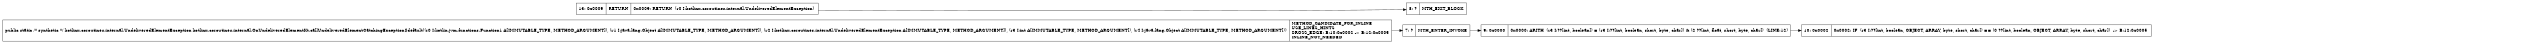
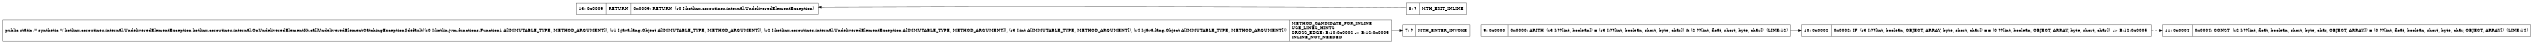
(1443, 9) -> (1443, 9)
(1111, 11) -> (1114, 7)
(1474, 31) -> none
none -> (2347, 31)
